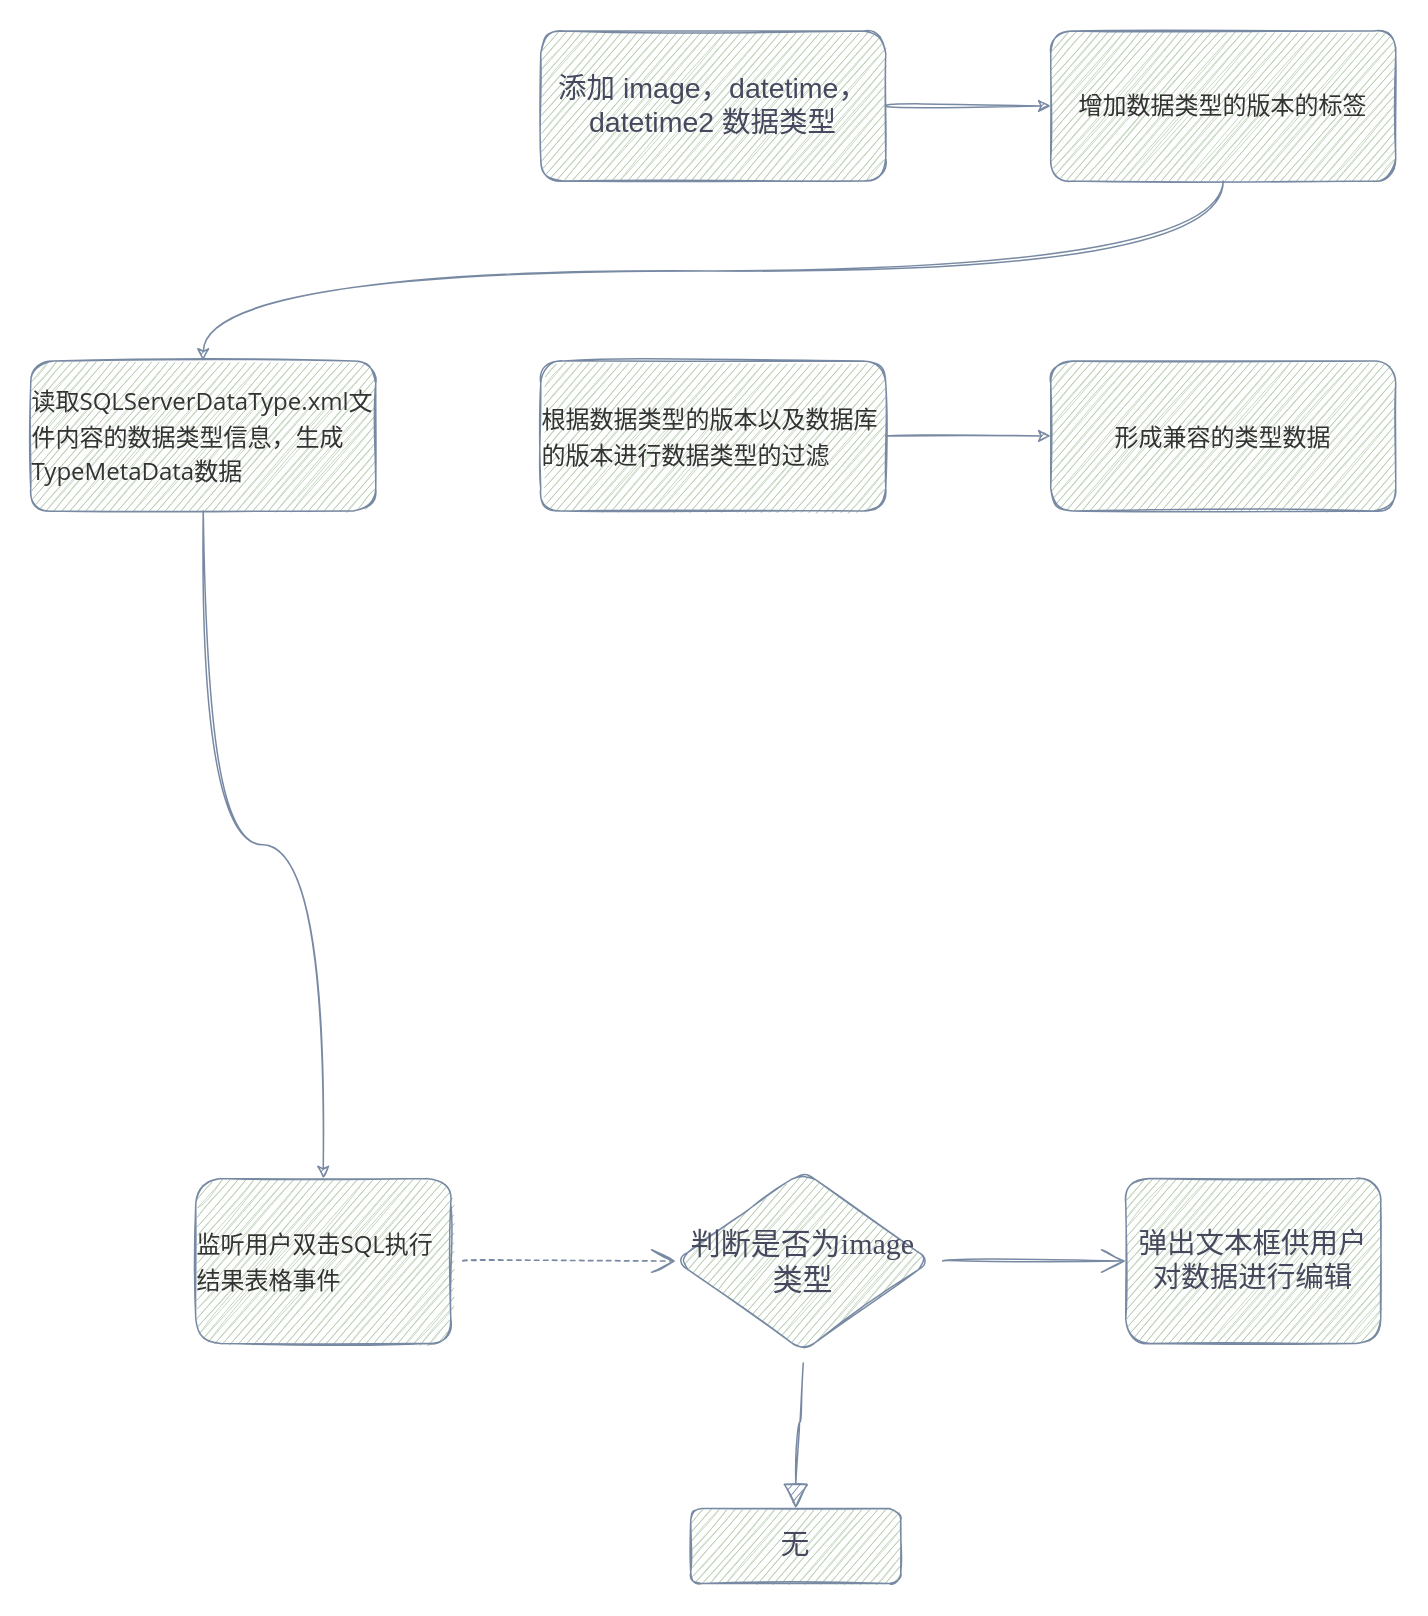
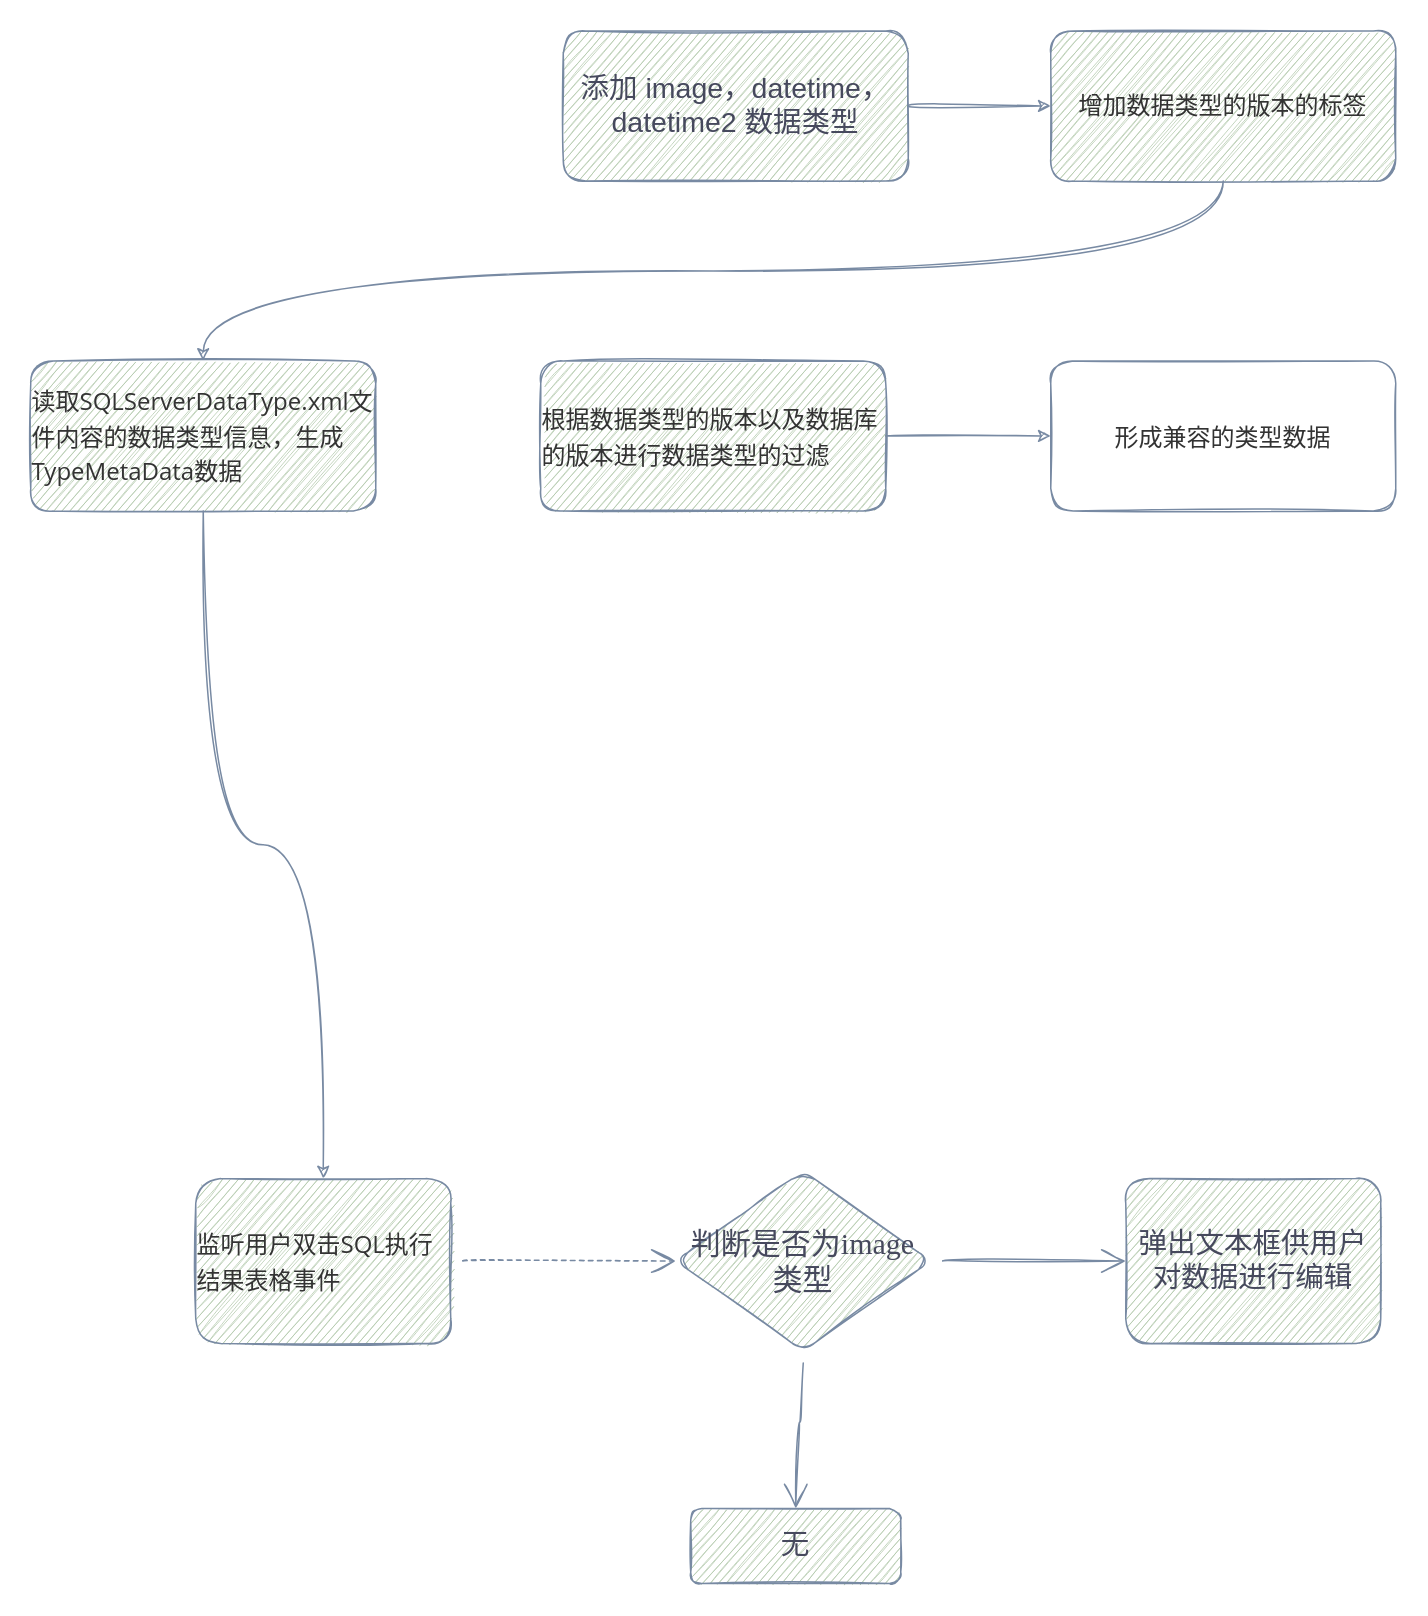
(713, 106) -> (736, 106)
(1223, 436) -> (1223, 436)
(796, 1467) -> (796, 1477)
